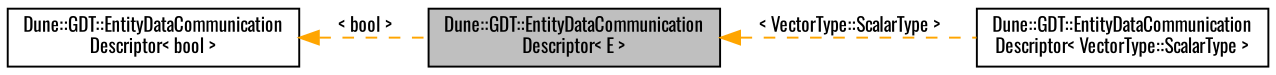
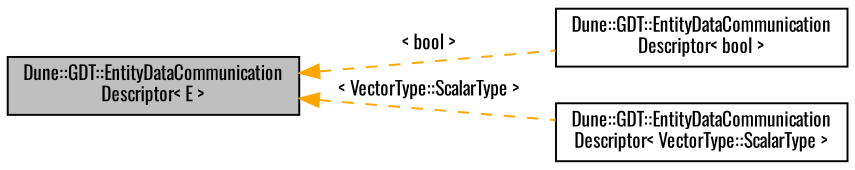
(374, 38) -> (438, 61)
